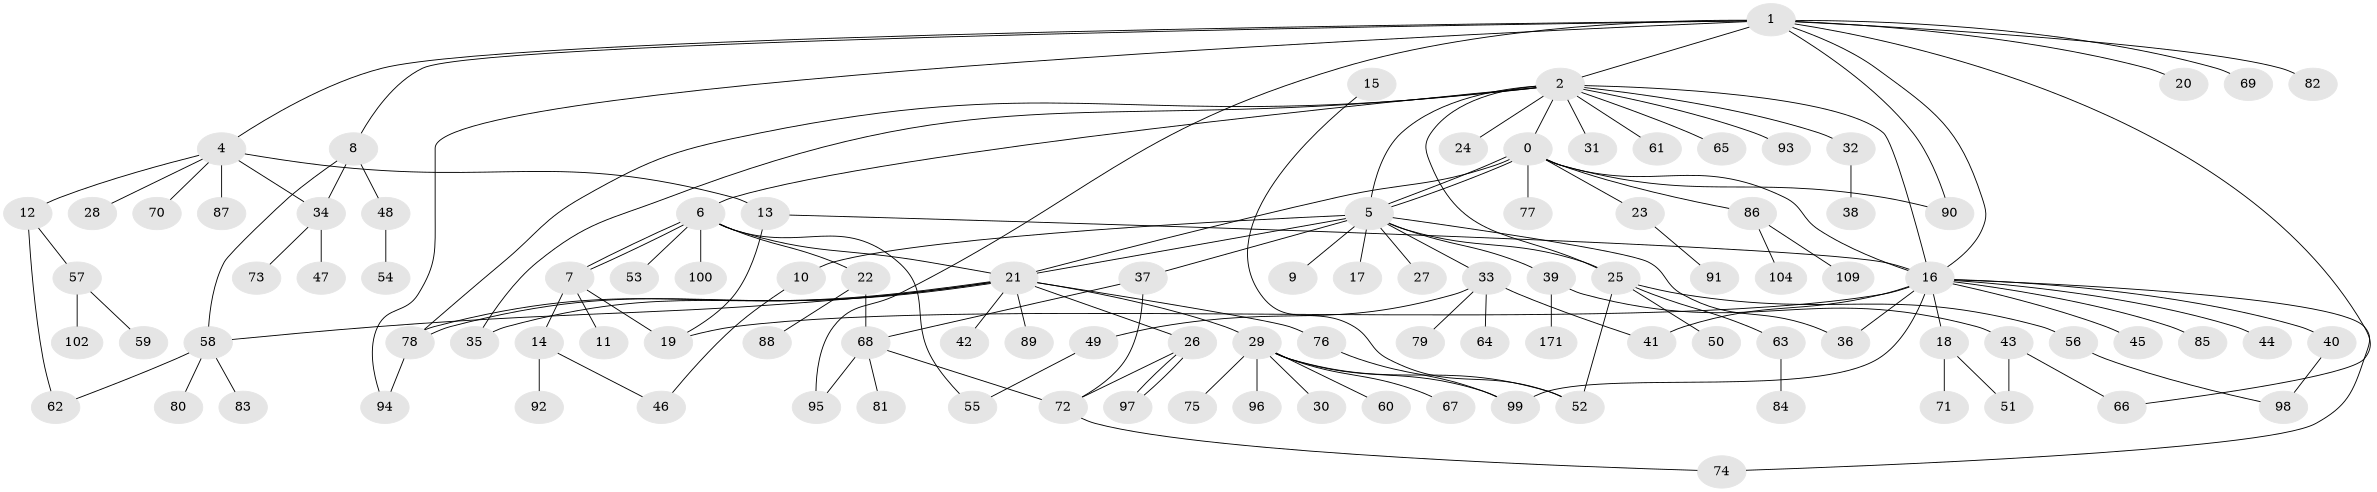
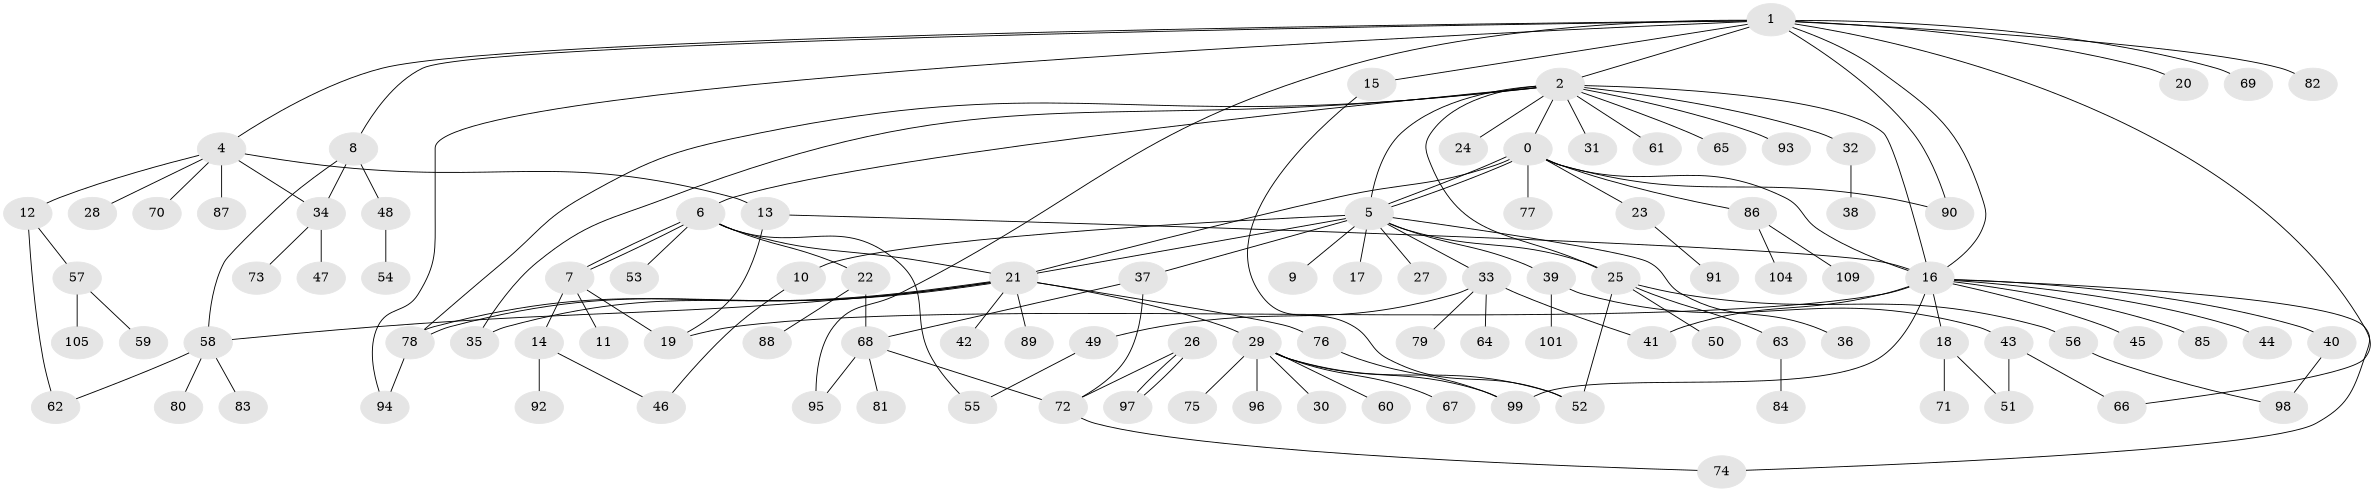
none -> (1571, 52)
(701, 278) -> none
(1096, 308) -> none
(1880, 316) -> none
(77, 343) -> (77, 343)
(1551, 343) -> (1551, 343)
